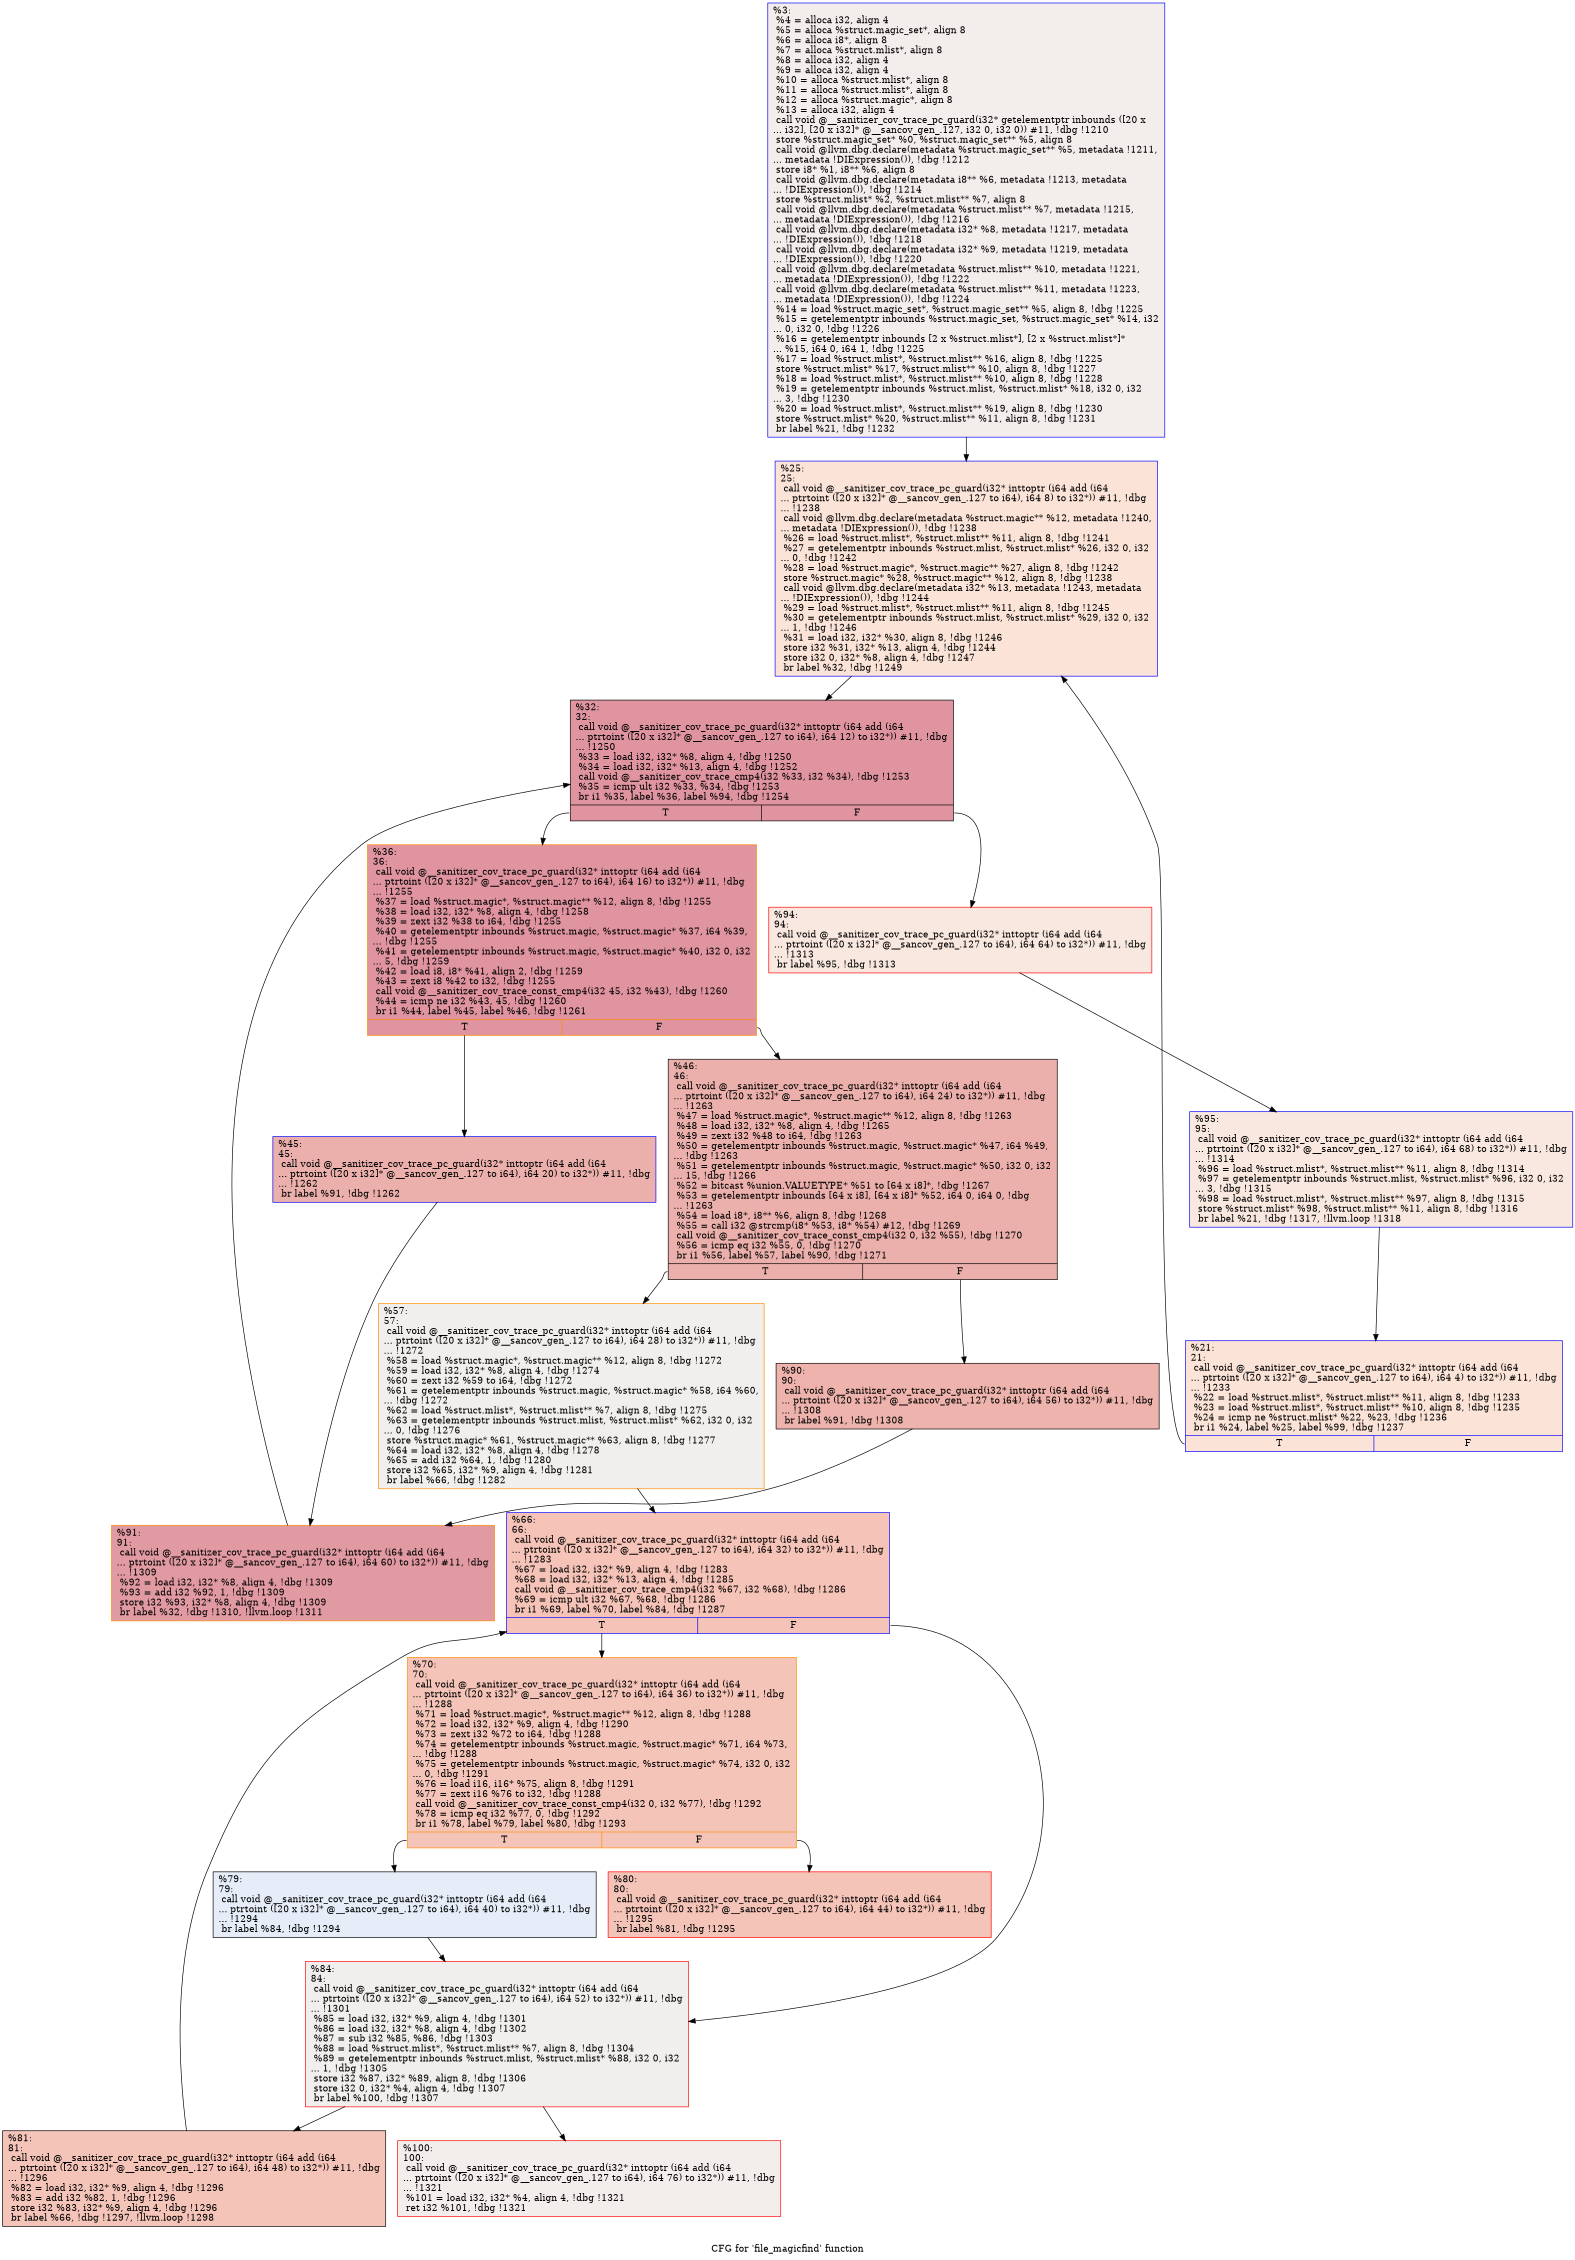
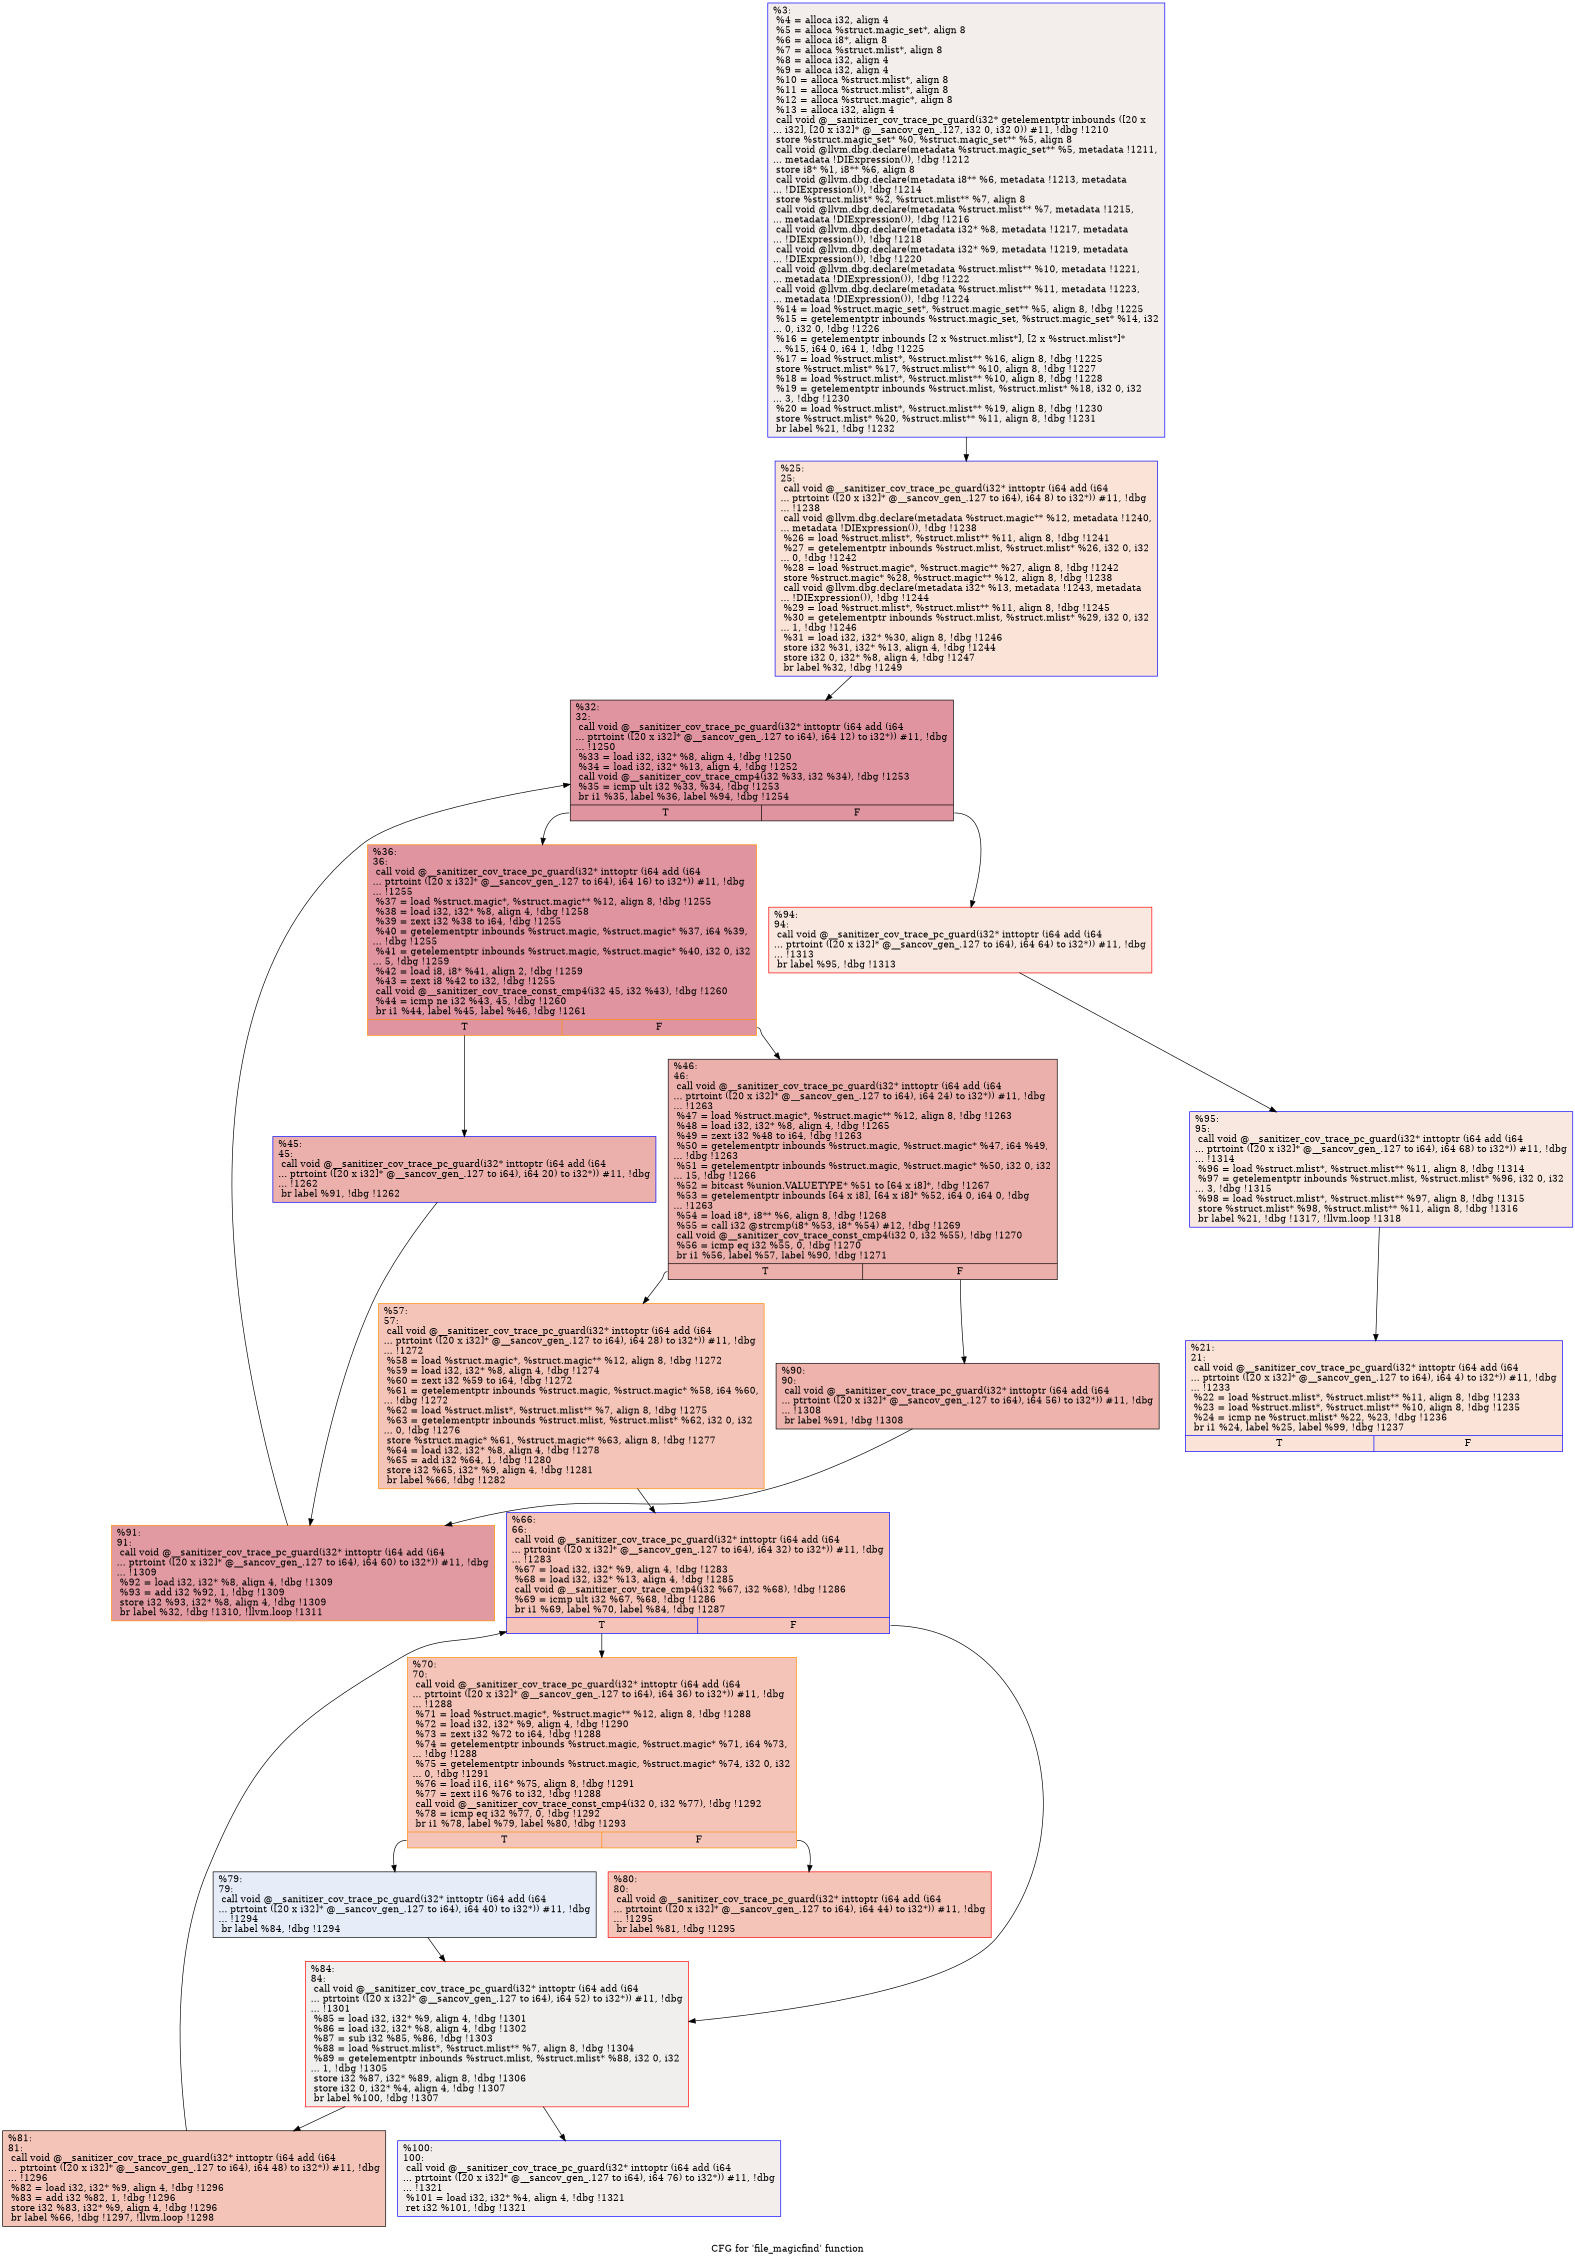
(1162, 1071) -> none
(571, 1396) -> (571, 1396)
(589, 2179) -> (589, 2179)
